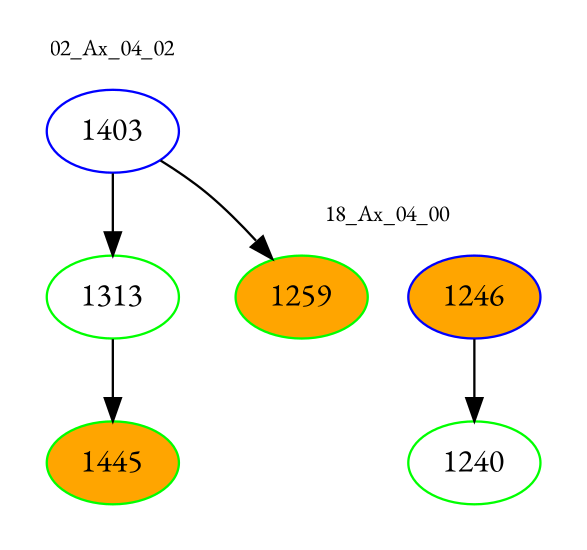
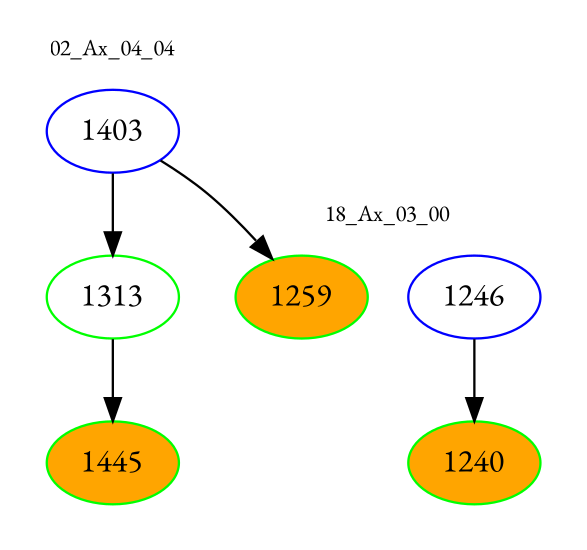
(113, 50) -> (113, 50)
(388, 215) -> (388, 215)
(474, 297) -> (474, 297)
(474, 463) -> (474, 463)
